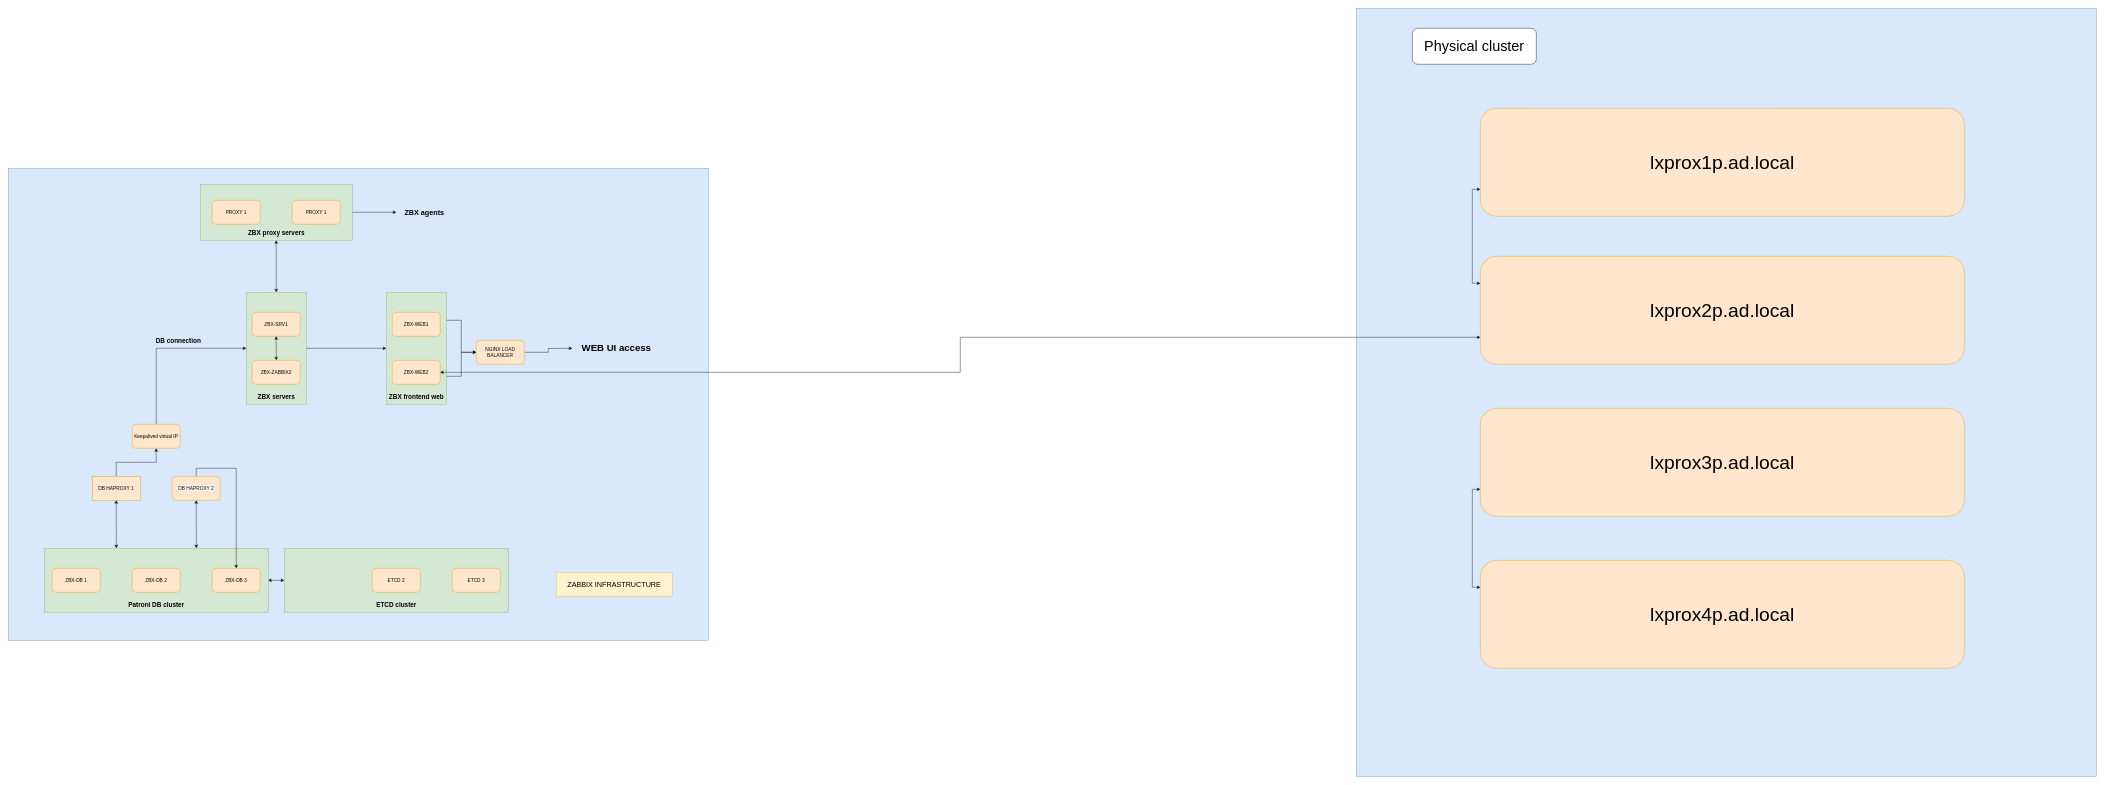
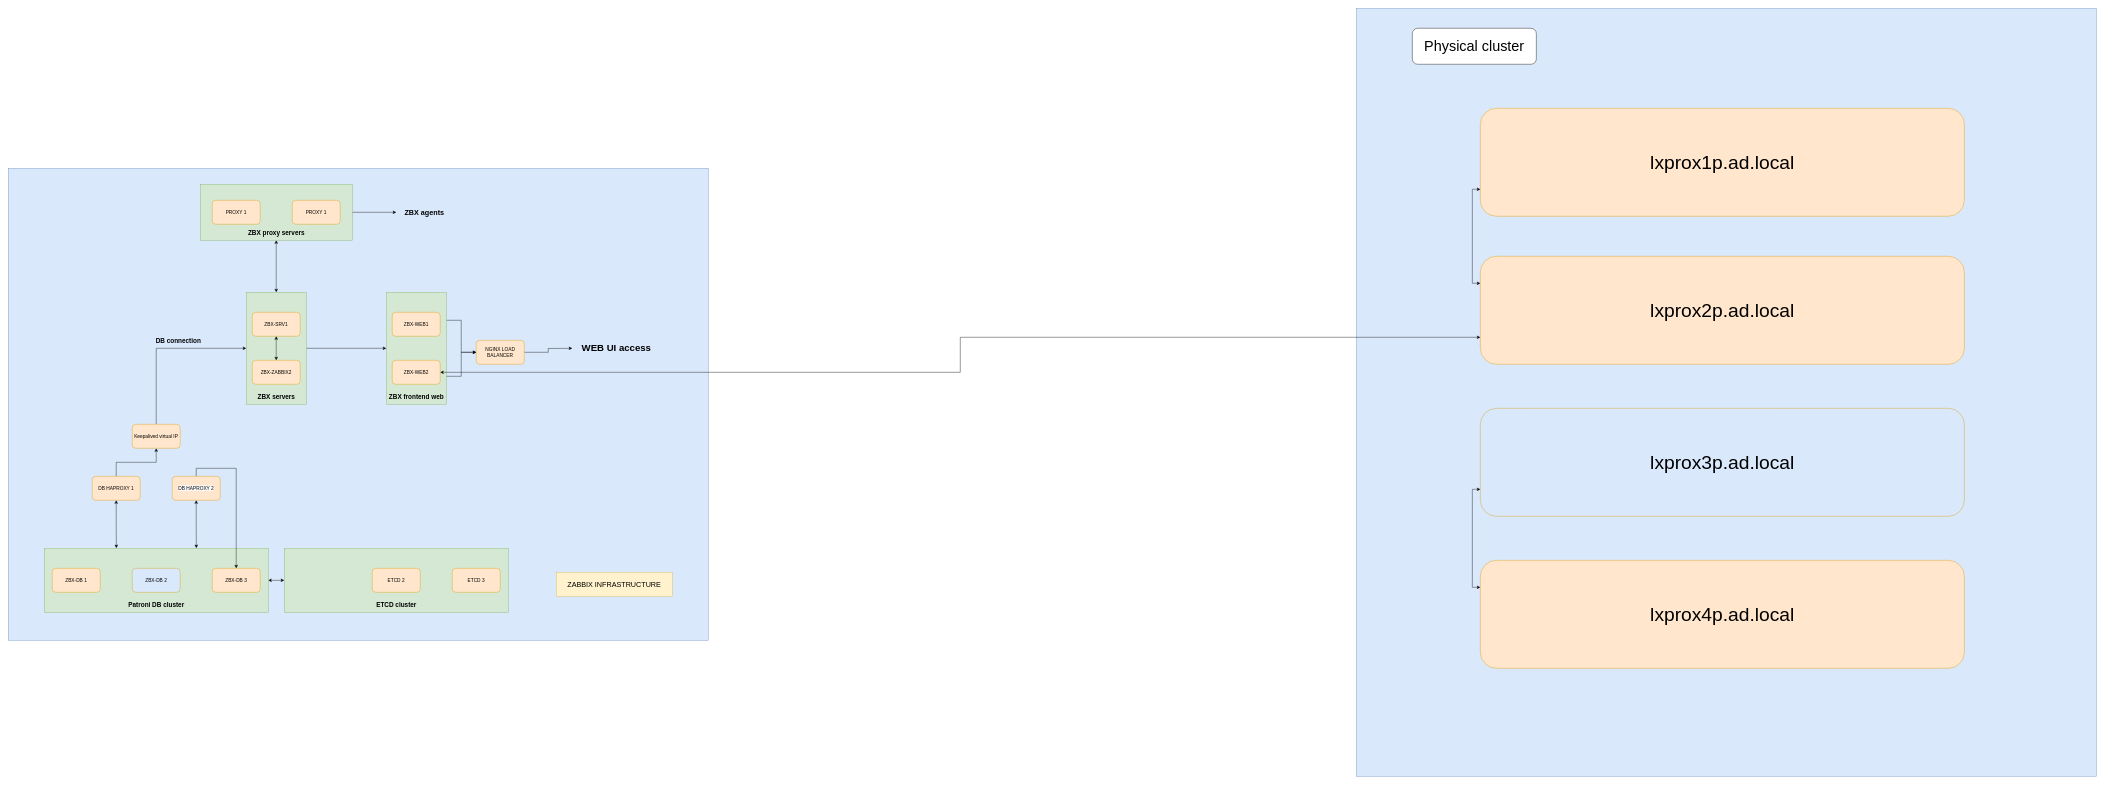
(1722, 462) -> (1722, 462)
(116, 488) -> (116, 488)
(156, 580) -> (156, 580)
